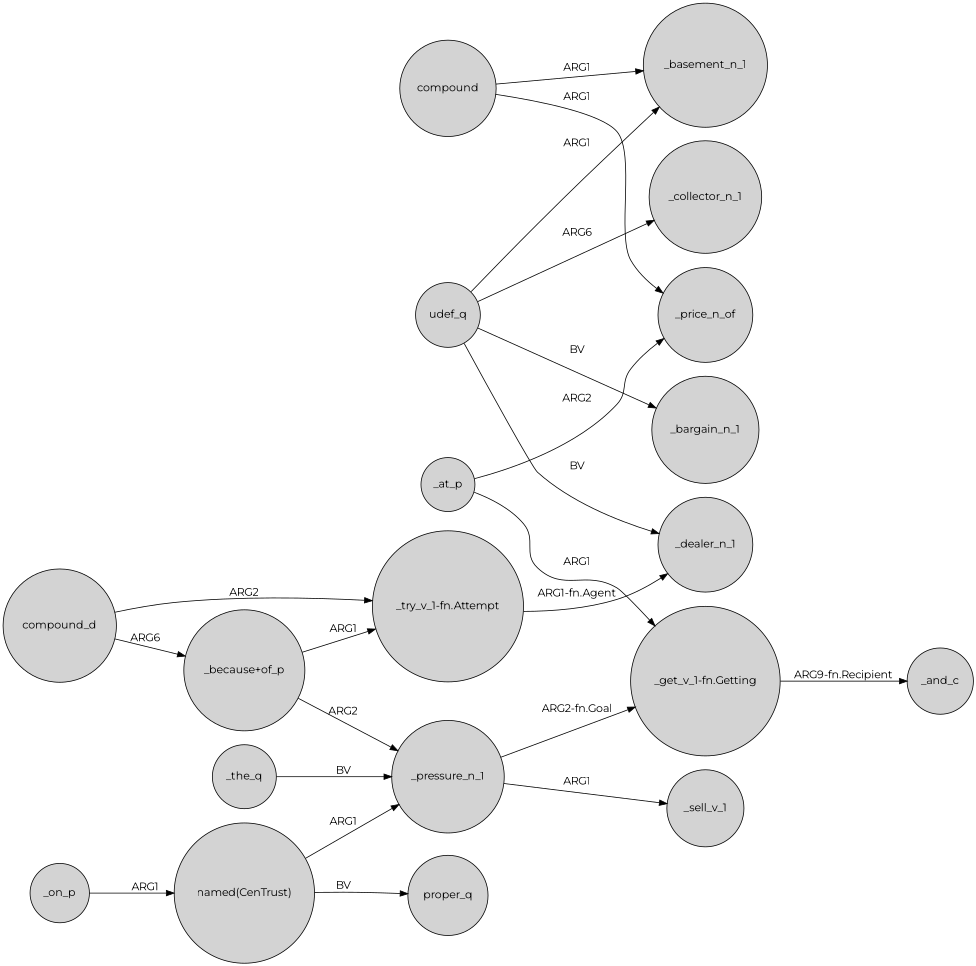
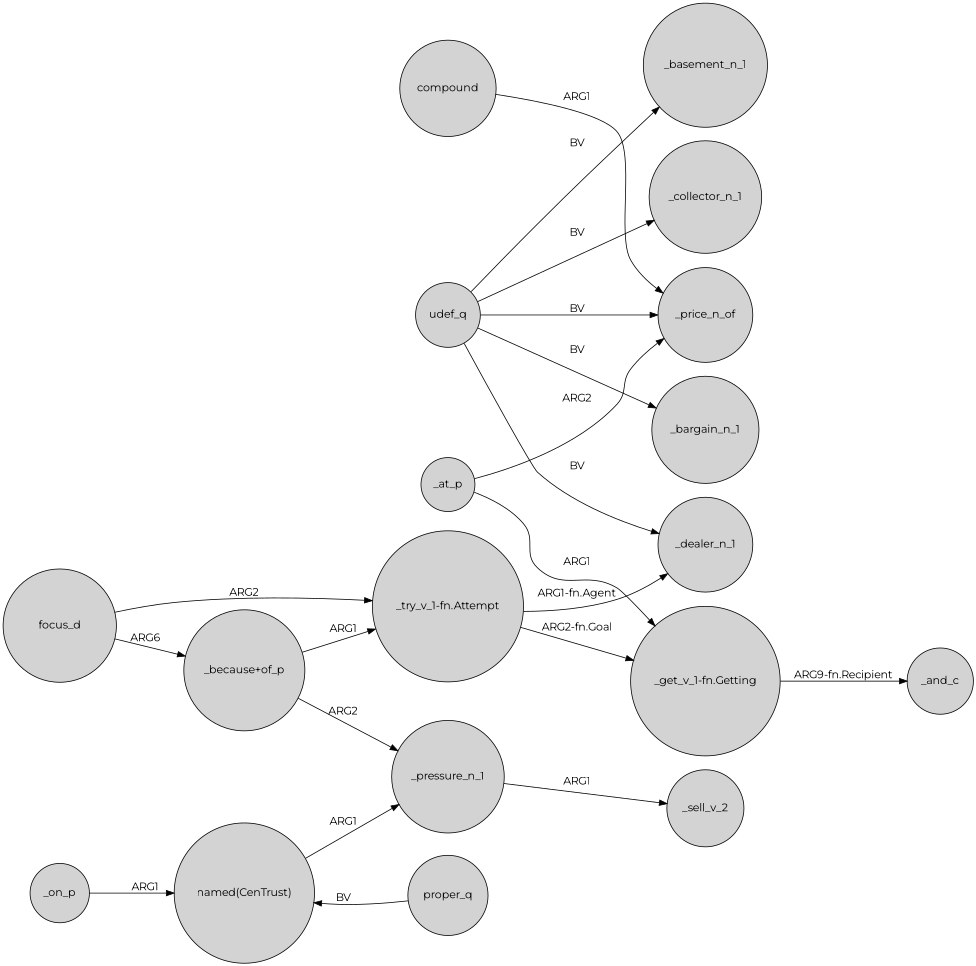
(566, 78) -> none
(577, 143) -> (577, 143)
(577, 233) -> (577, 233)
none -> (565, 315)
(60, 626) -> (60, 626)
(564, 733) -> (573, 643)
(244, 777) -> none
(705, 808) -> (705, 808)
(357, 892) -> (365, 904)
